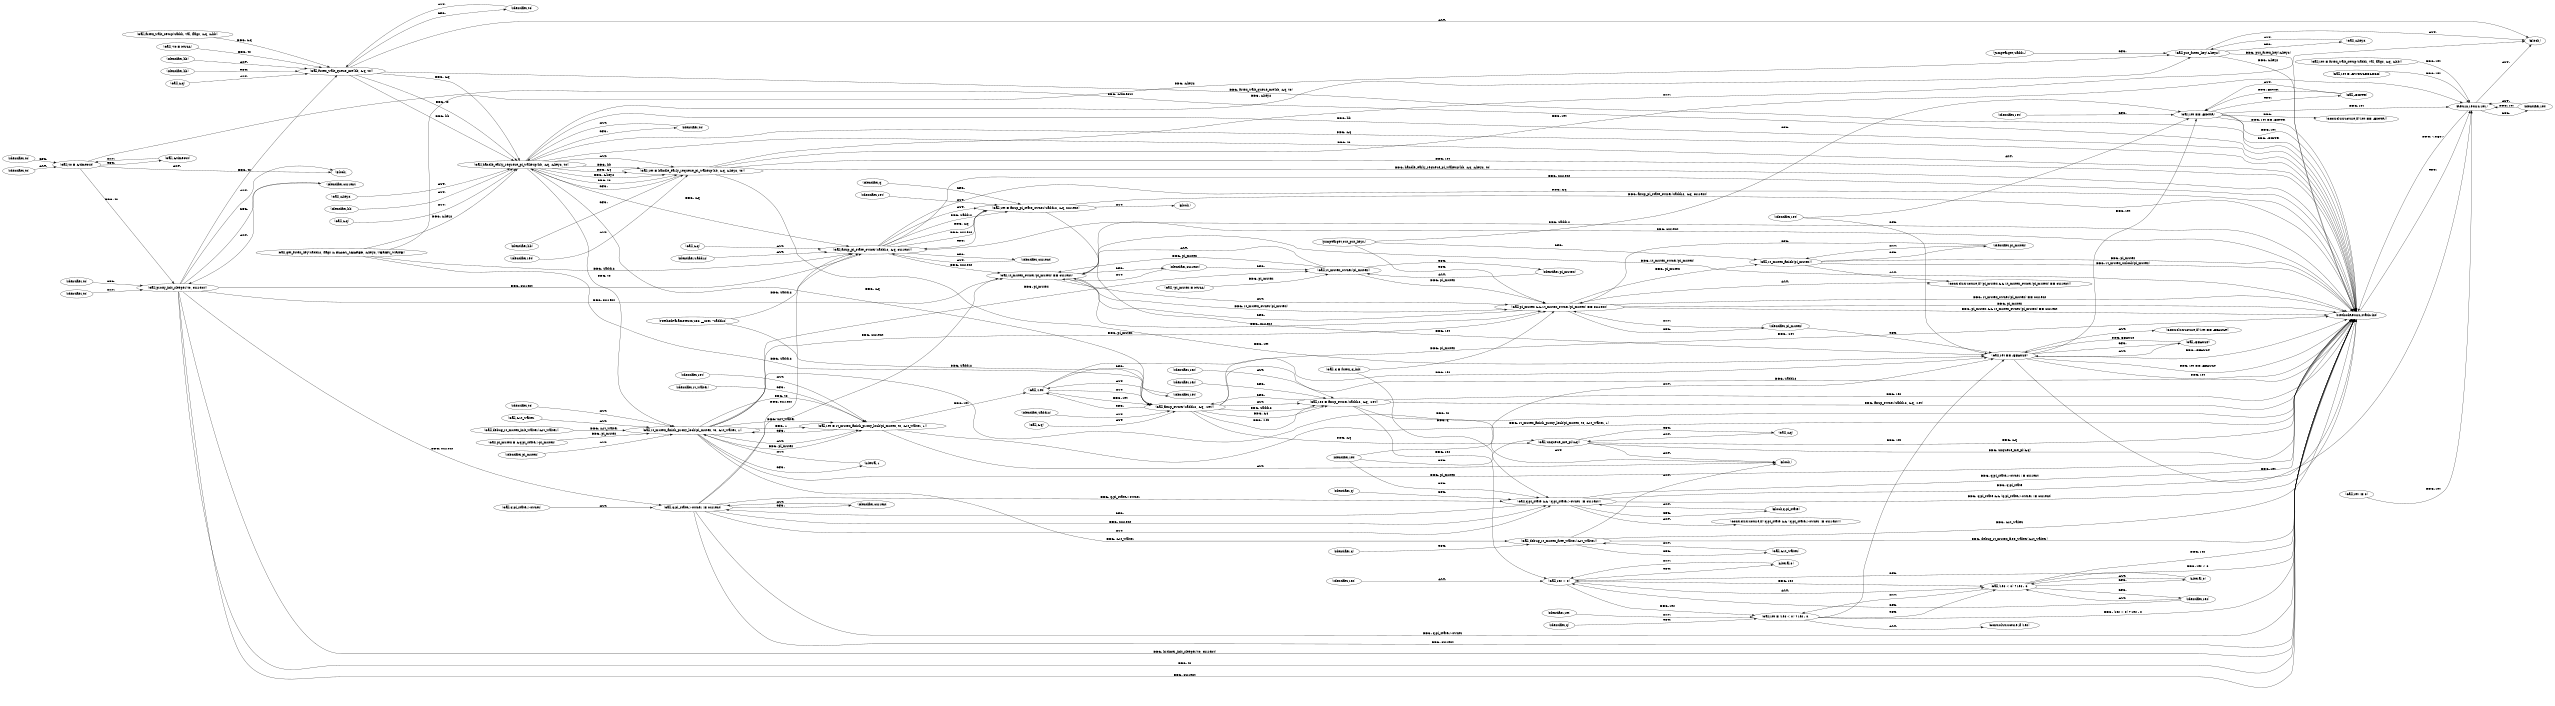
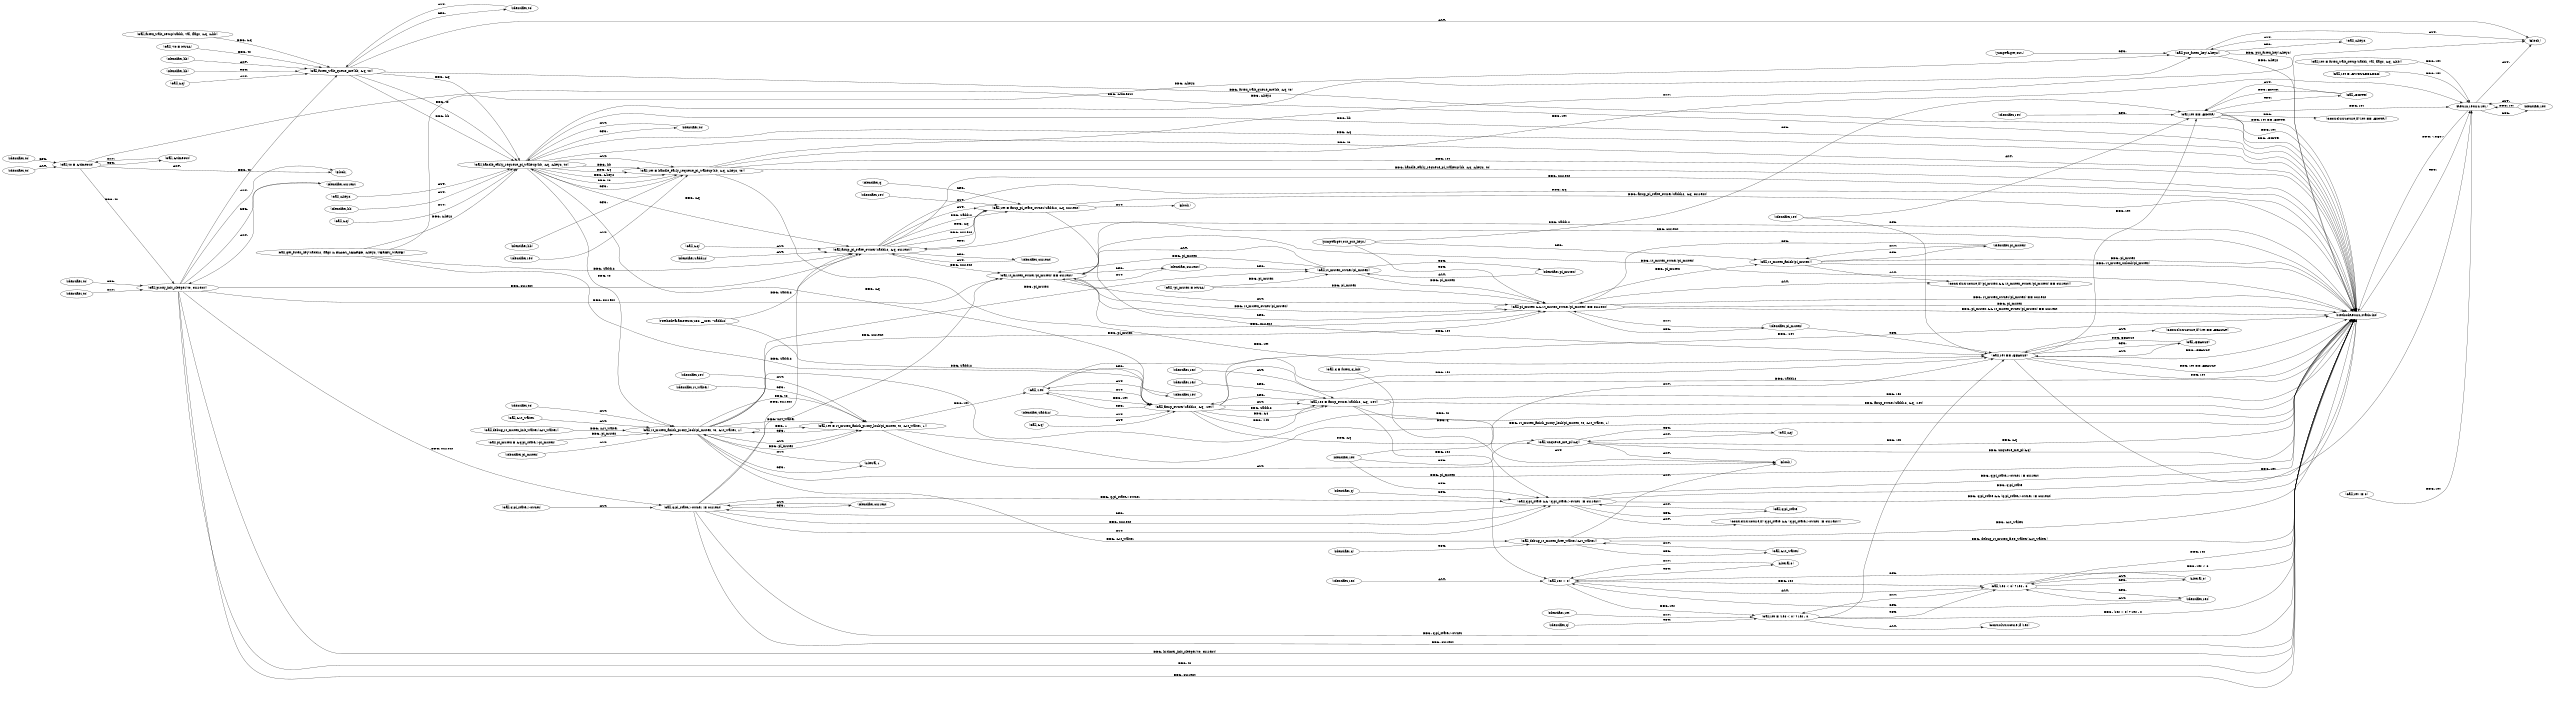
(2010, 53) -> (2010, 53)
(1466, 357) -> (1376, 289)
(1786, 509) -> (1786, 509)
